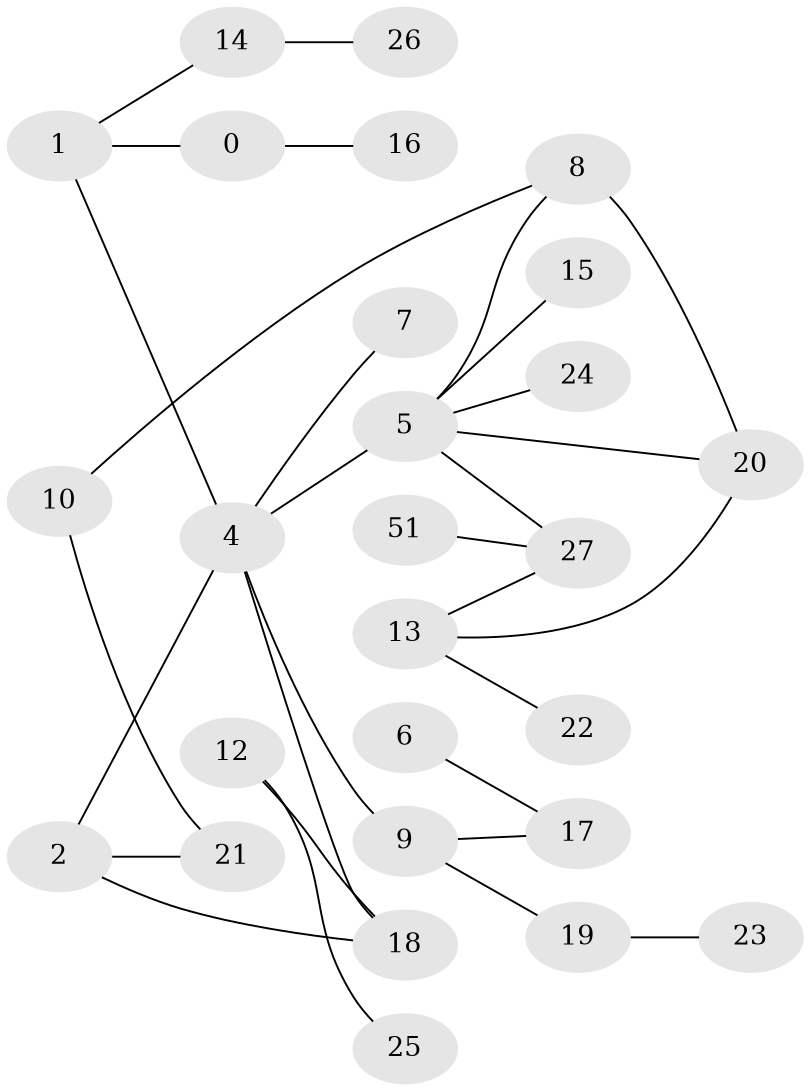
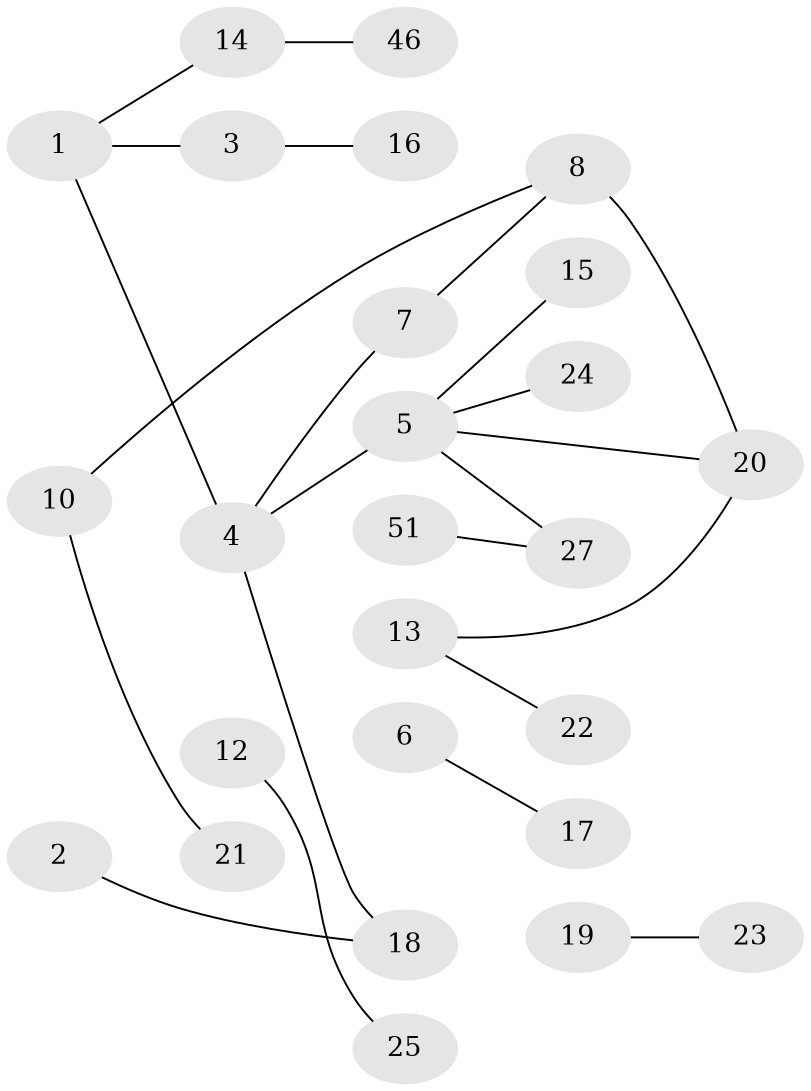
(405, 42) -> (405, 42)
(232, 146) -> (232, 146)
(492, 298) -> (492, 246)
(492, 594) -> none
(146, 697) -> none
(405, 841) -> none
(319, 849) -> none
(146, 857) -> none
